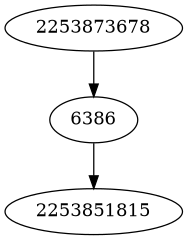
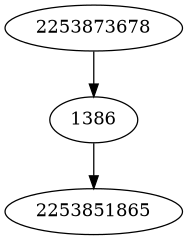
(94, 120) -> (94, 120)
(94, 212) -> (94, 212)
